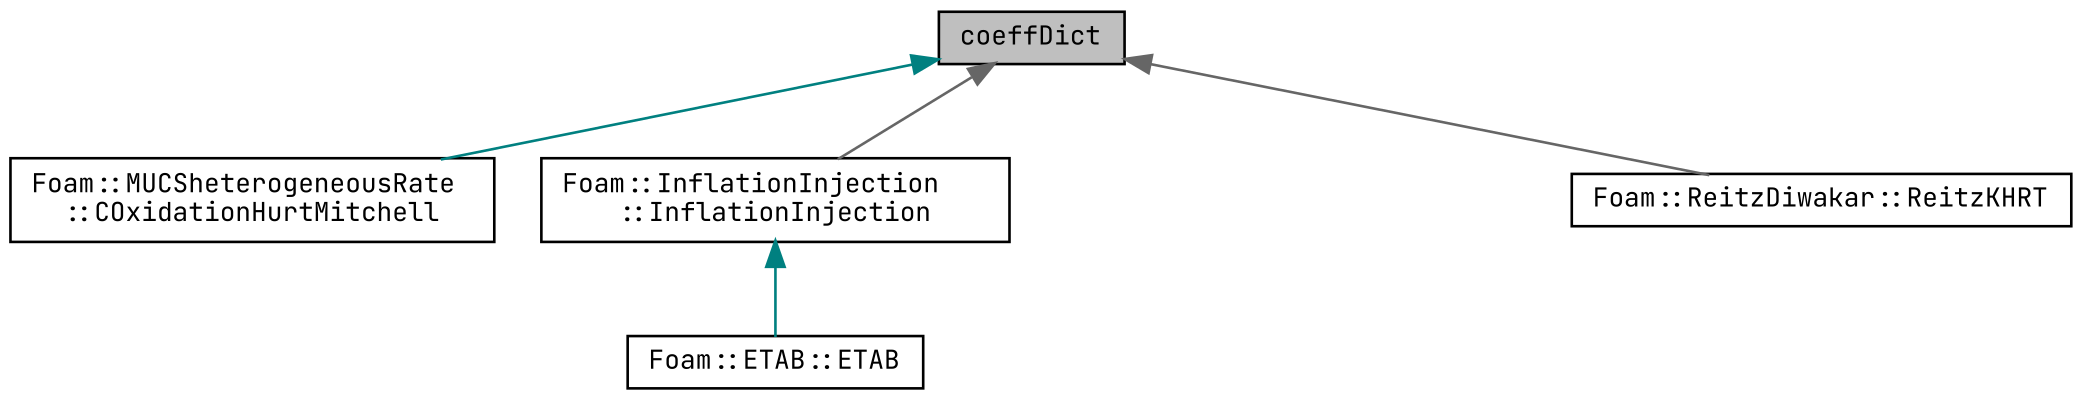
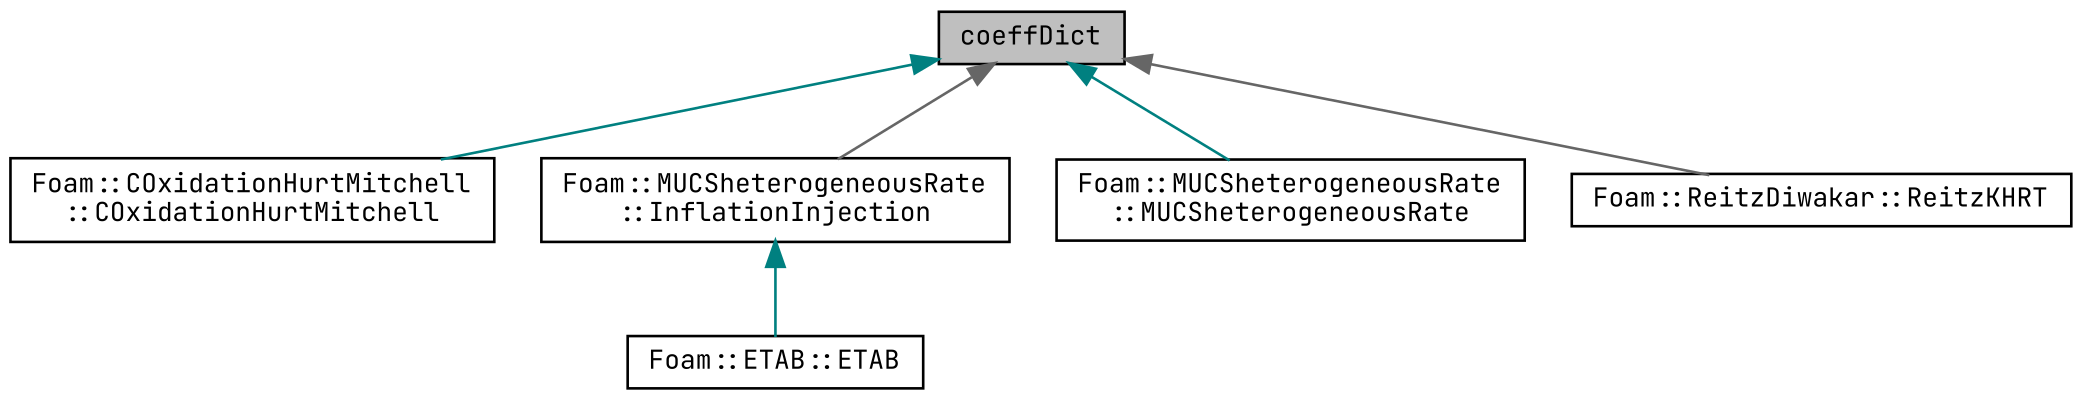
(252, 200) -> (252, 200)
(775, 200) -> (775, 200)
none -> (1291, 200)
